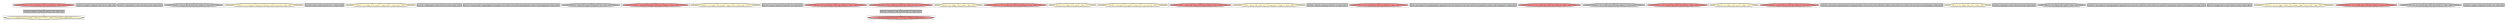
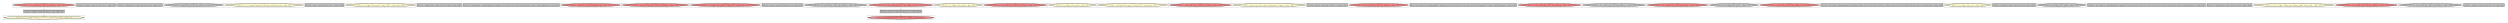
(591, 5) -> (591, 5)
(725, 5) -> (725, 5)
(836, 5) -> (836, 5)
(1734, 5) -> (1734, 5)
